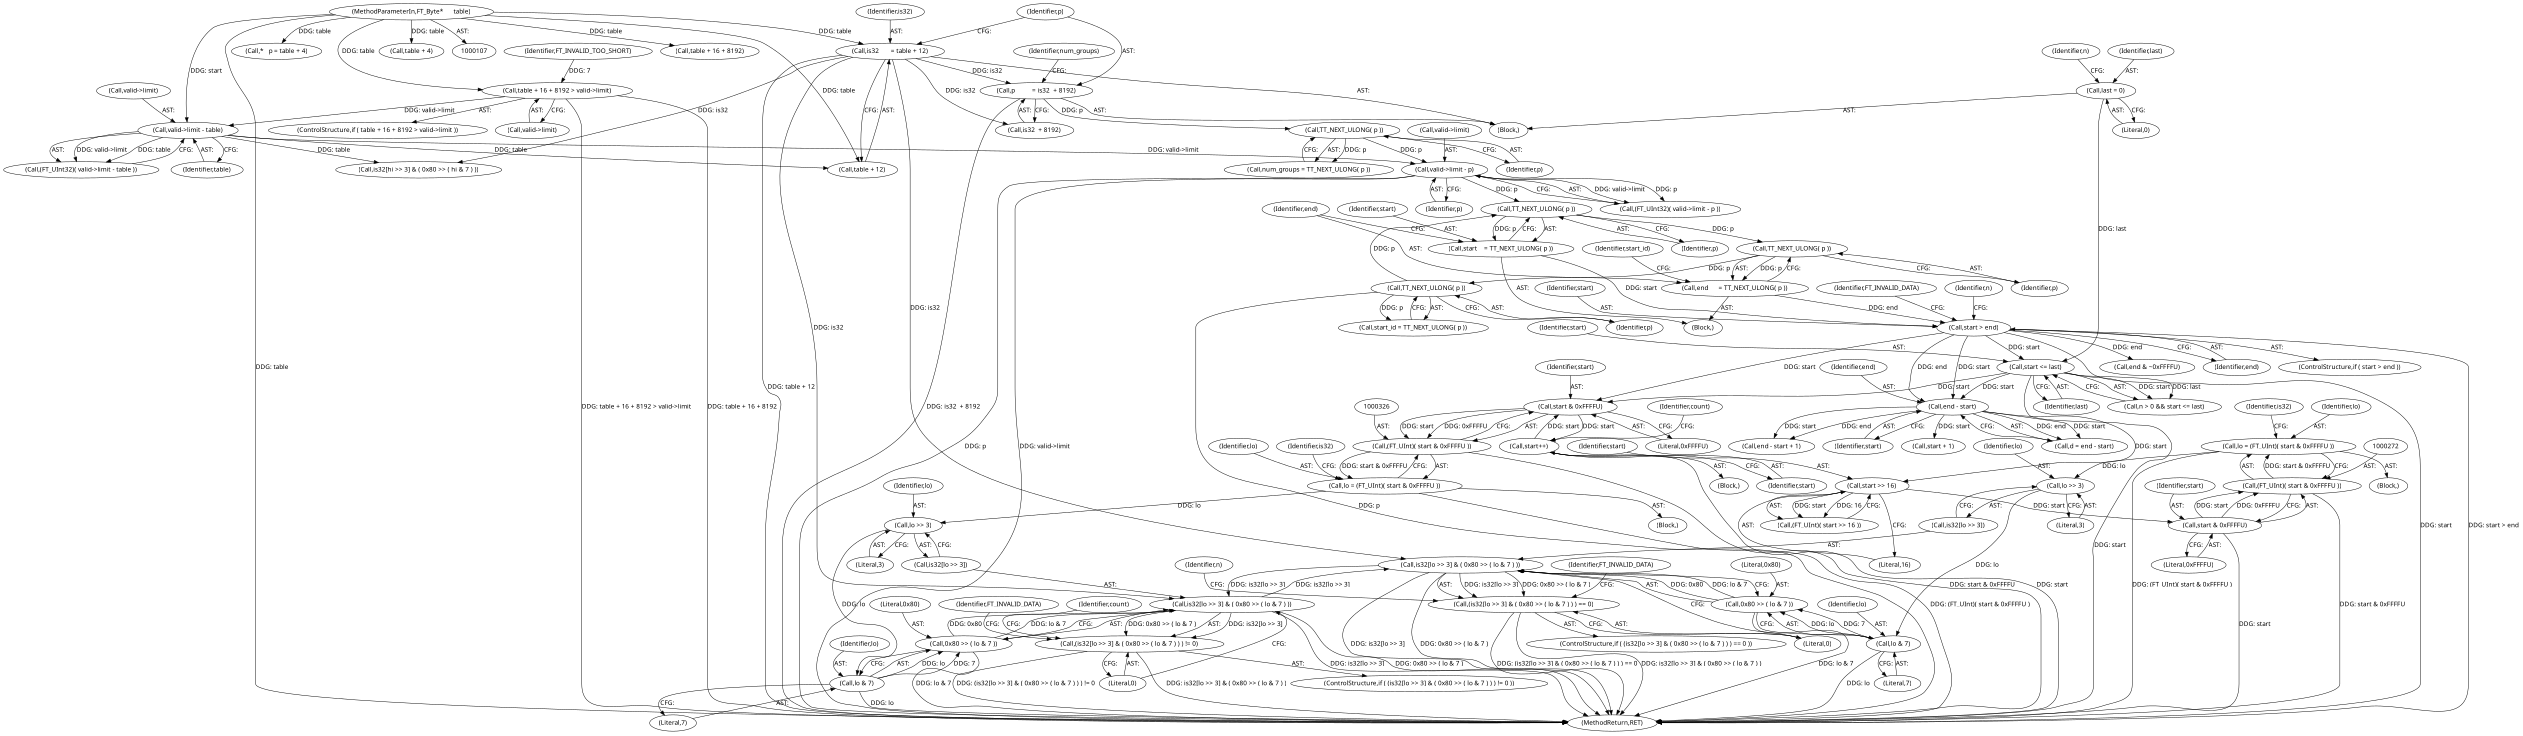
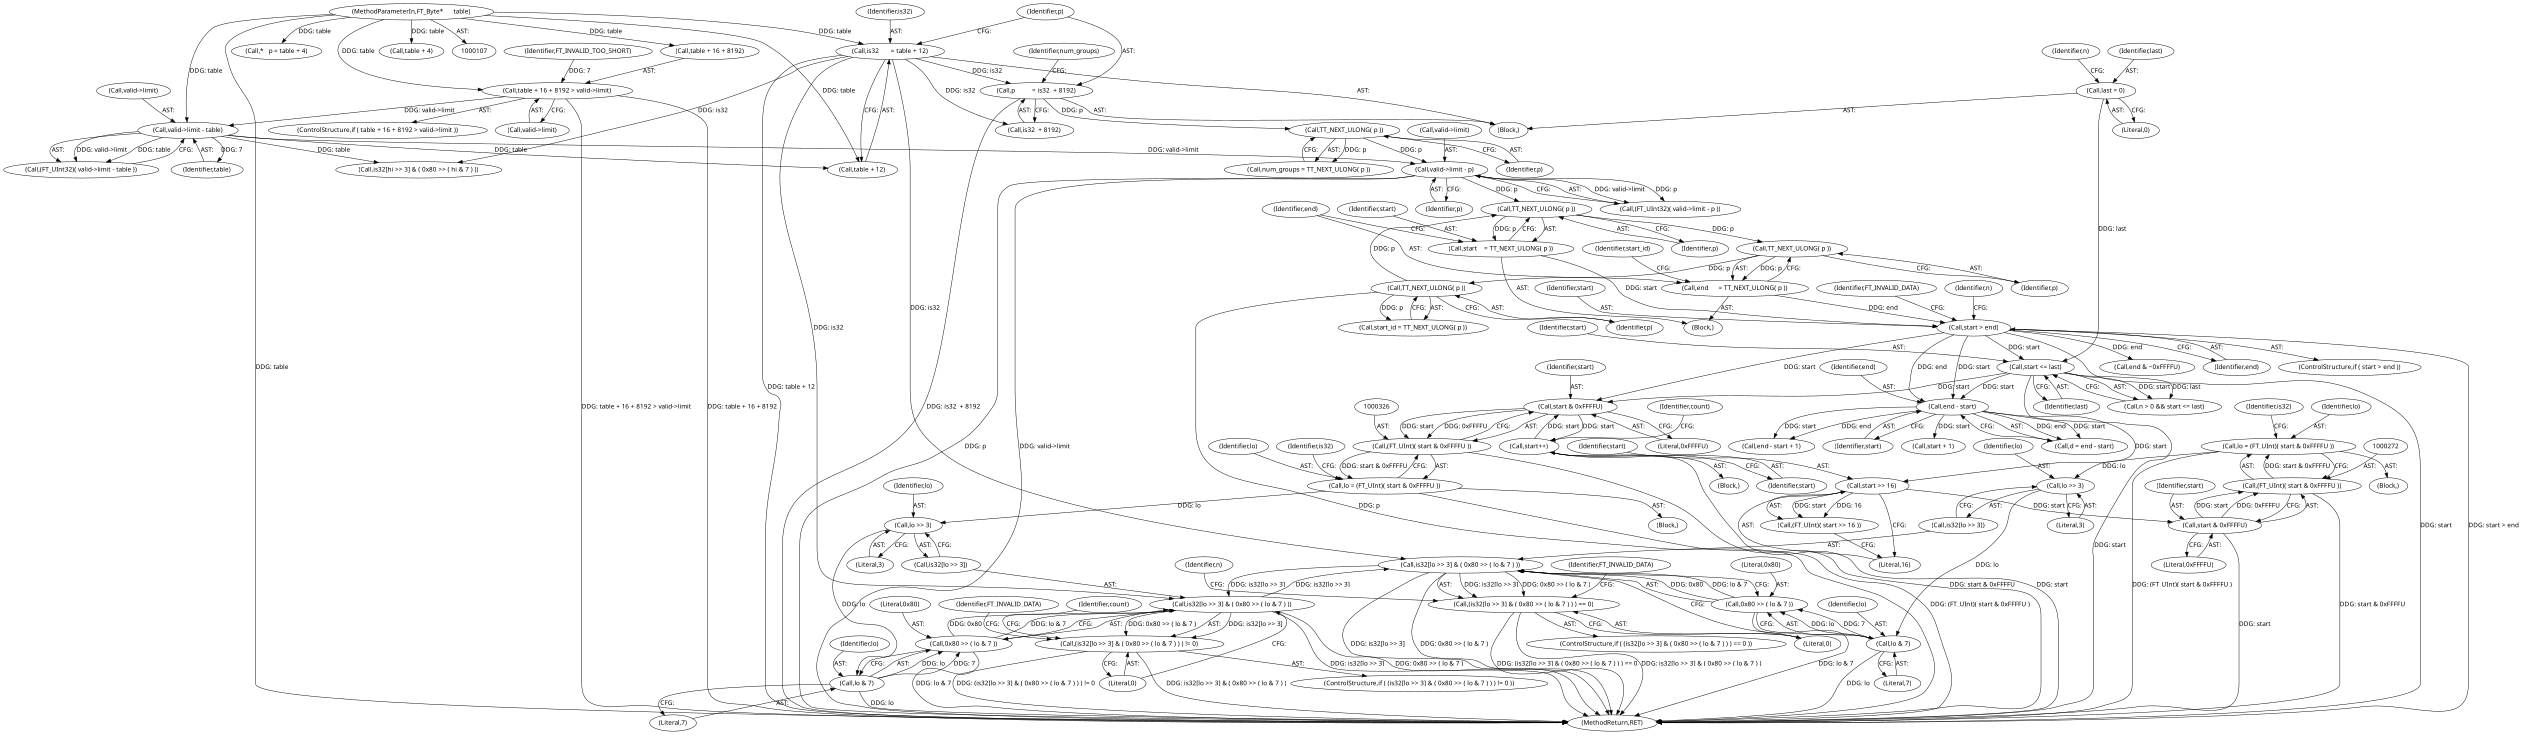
none -> (637, 70)
(206, 71) -> (206, 71)
(232, 150) -> (232, 150)
(1860, 511) -> (1856, 545)
